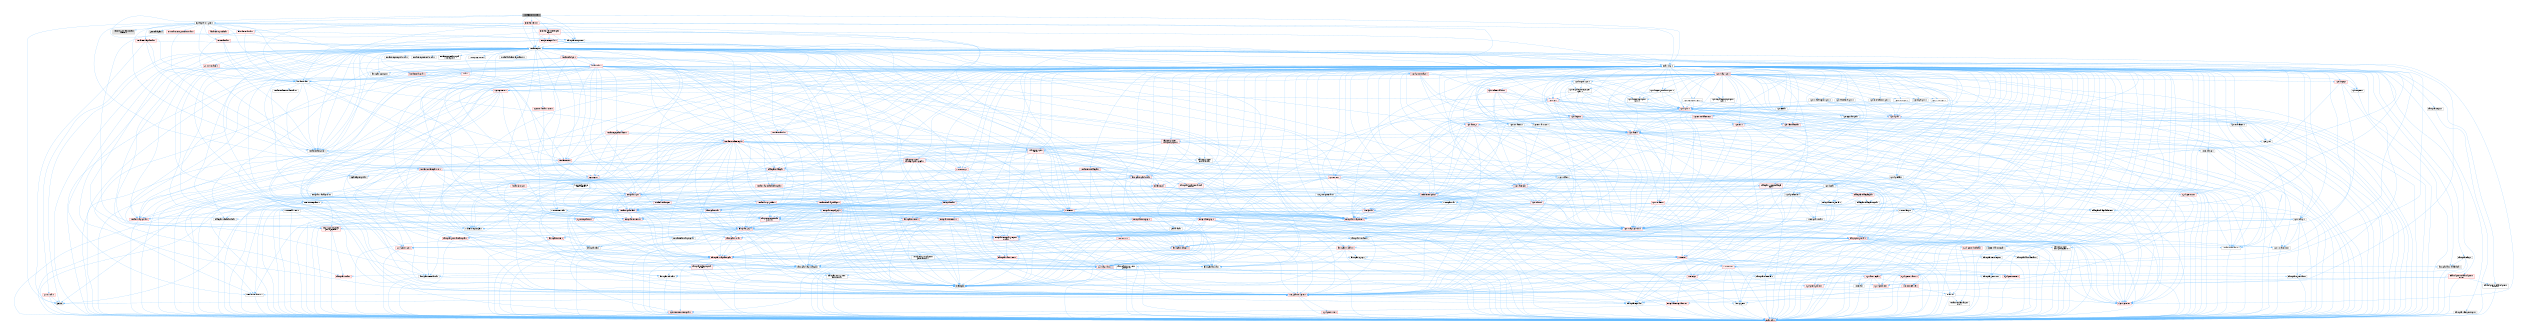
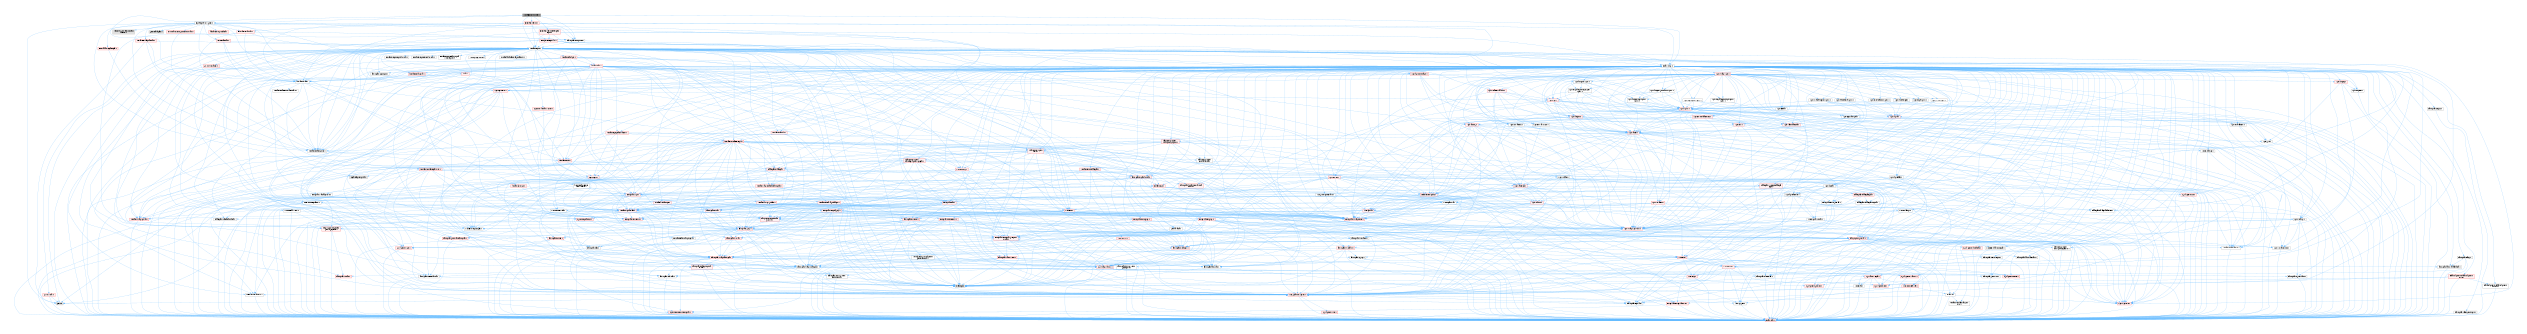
none -> (108, 49)
(1902, 100) -> (1902, 100)
